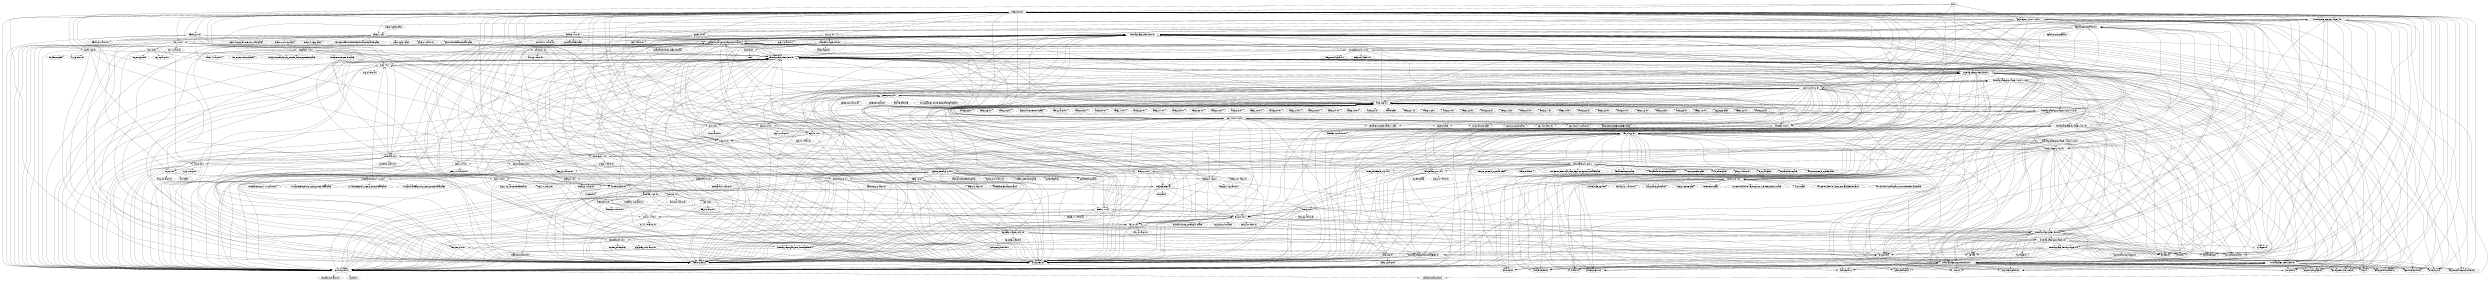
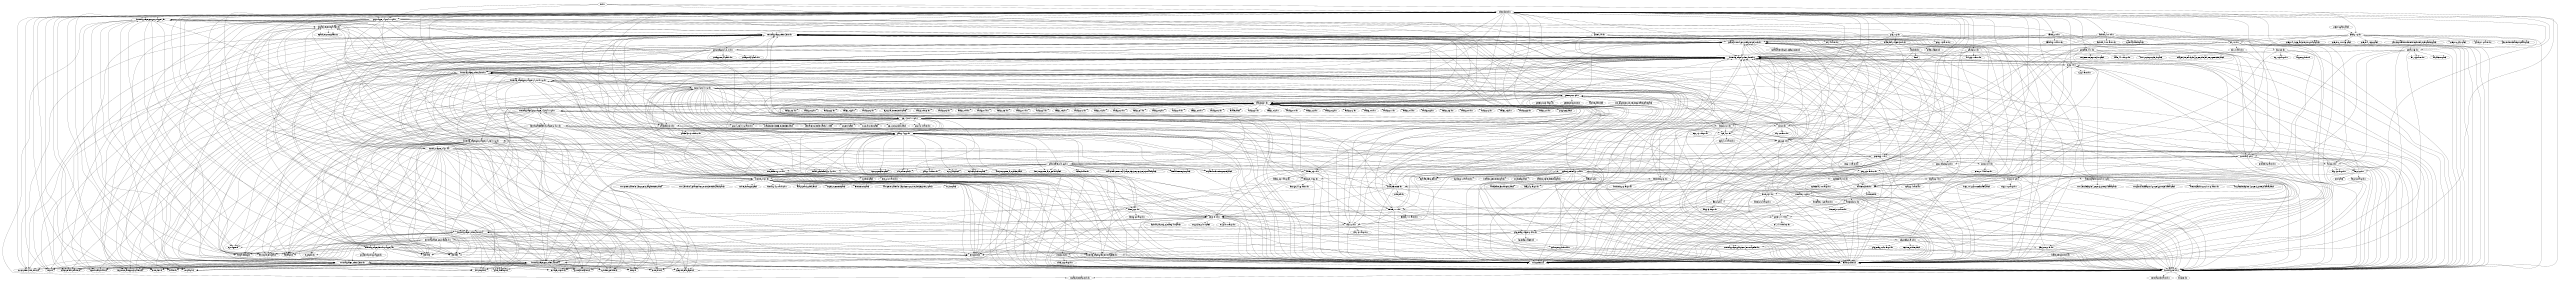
(1275, 111) -> none
(2021, 255) -> (310, 255)
